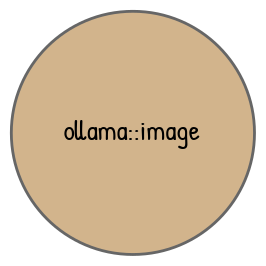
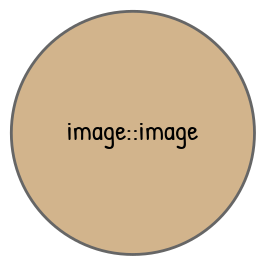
(133, 133) -> (133, 133)
